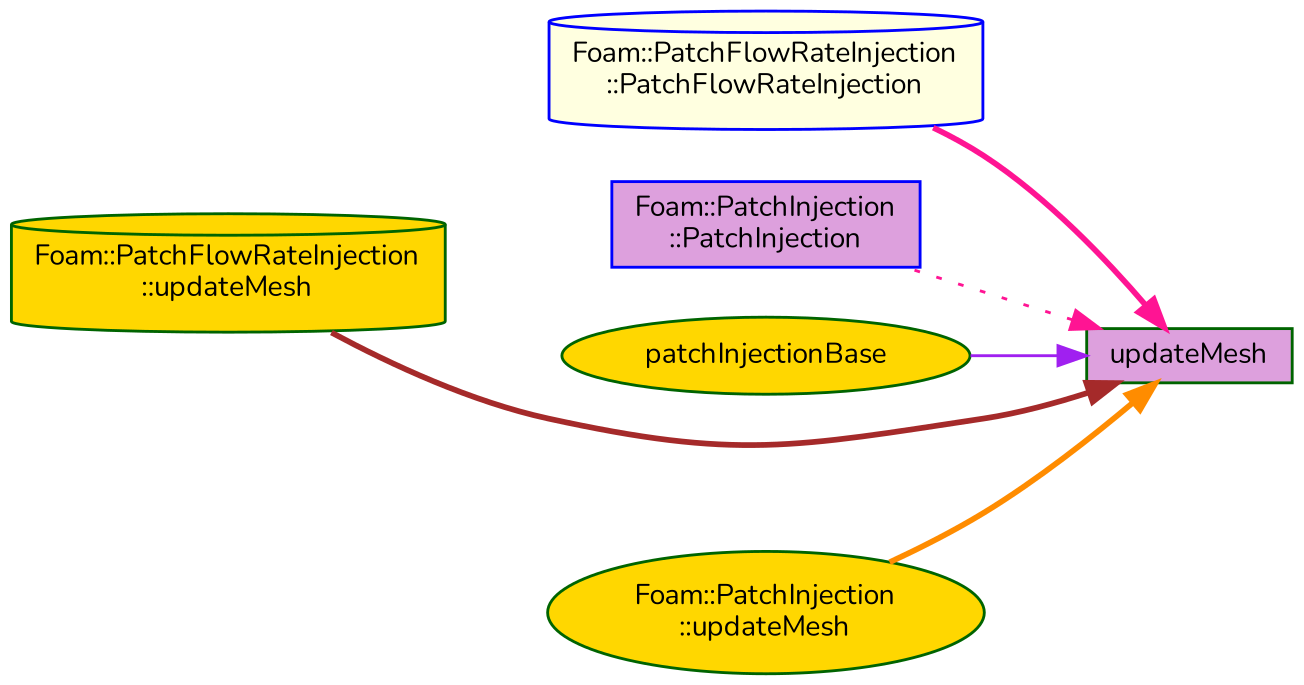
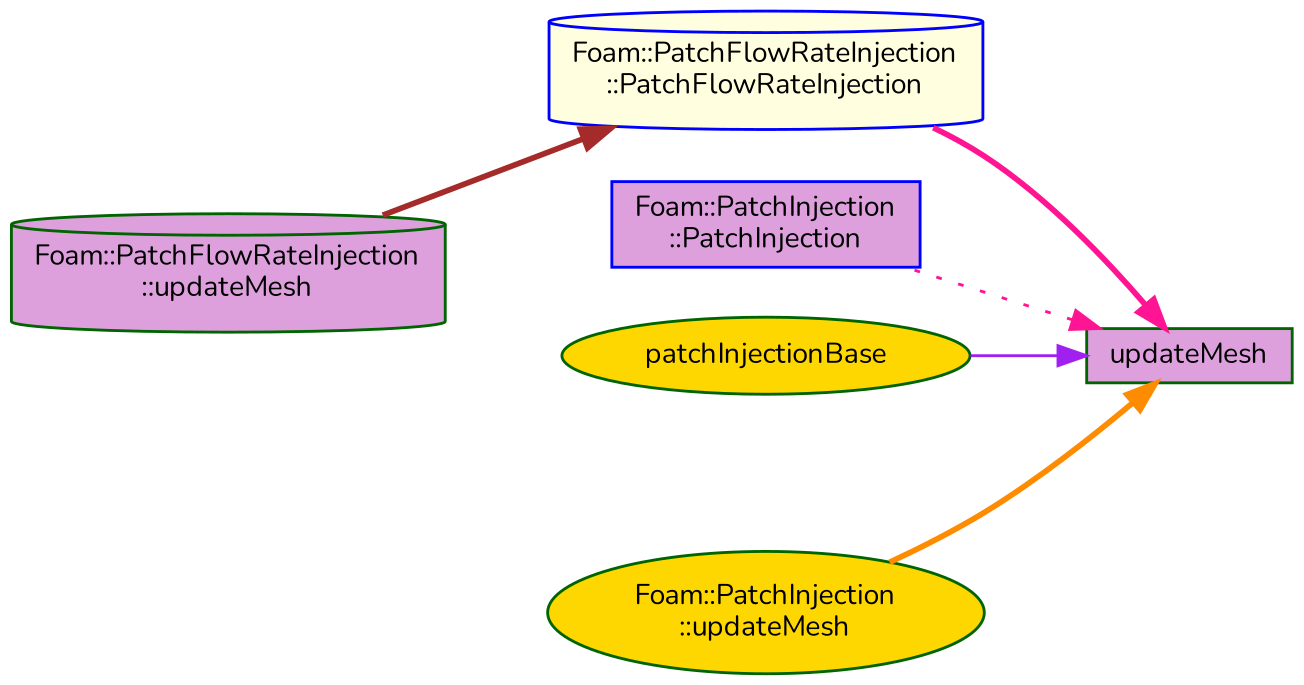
(228, 273) -> (228, 273)
(703, 443) -> (483, 177)
